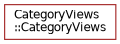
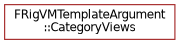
(60, 22) -> (90, 22)
